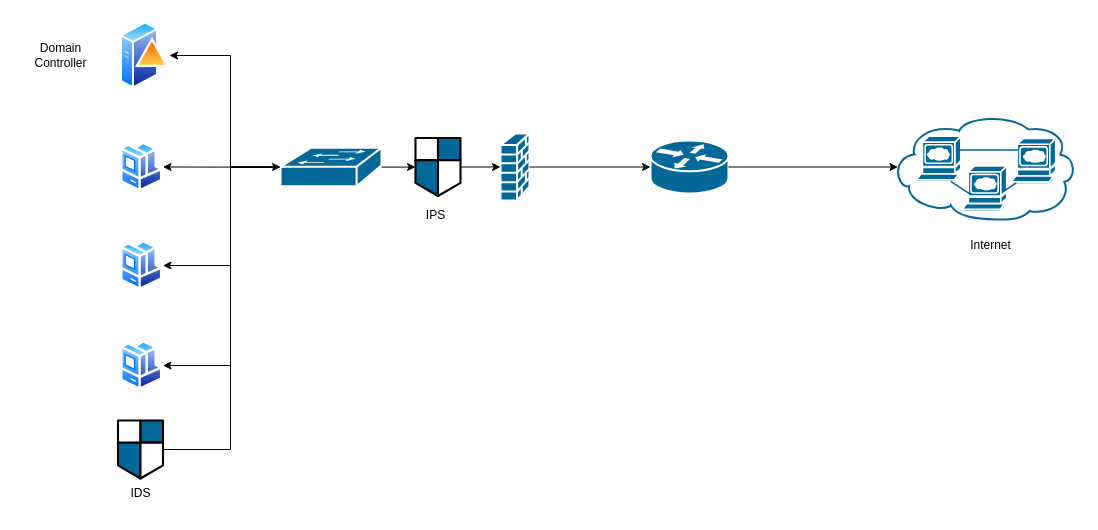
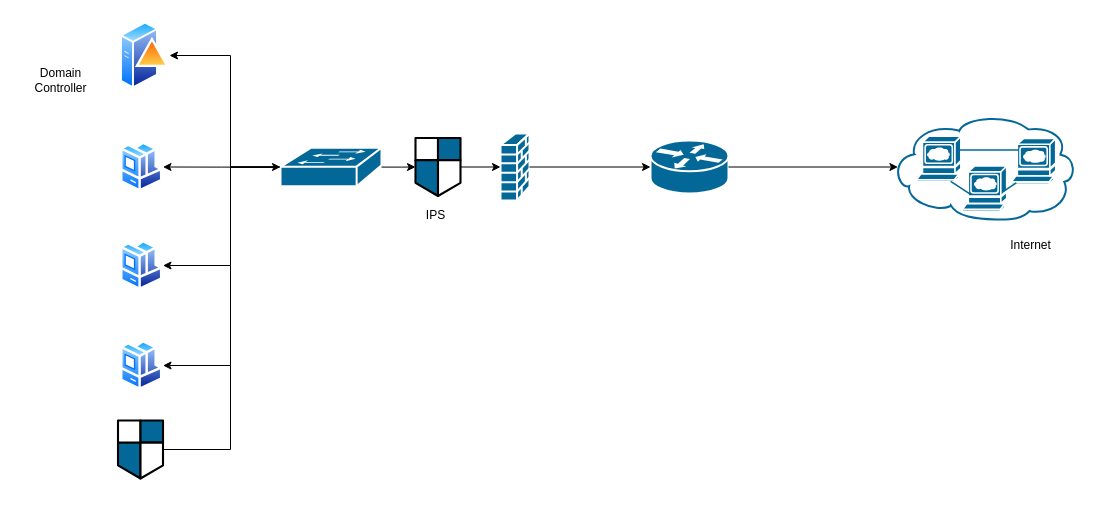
(61, 56) -> (61, 81)
(991, 246) -> (1031, 246)
(141, 494) -> none
